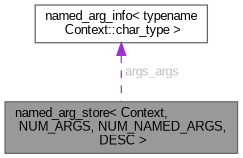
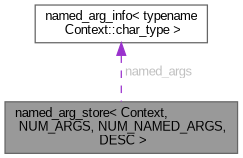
(150, 72) -> (157, 72)
